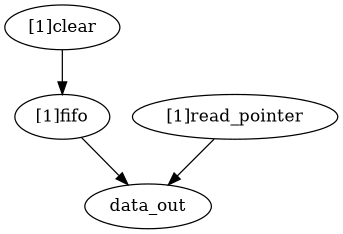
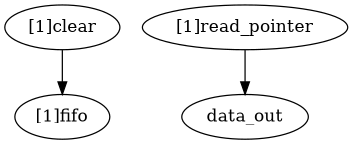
(100, 156) -> none
